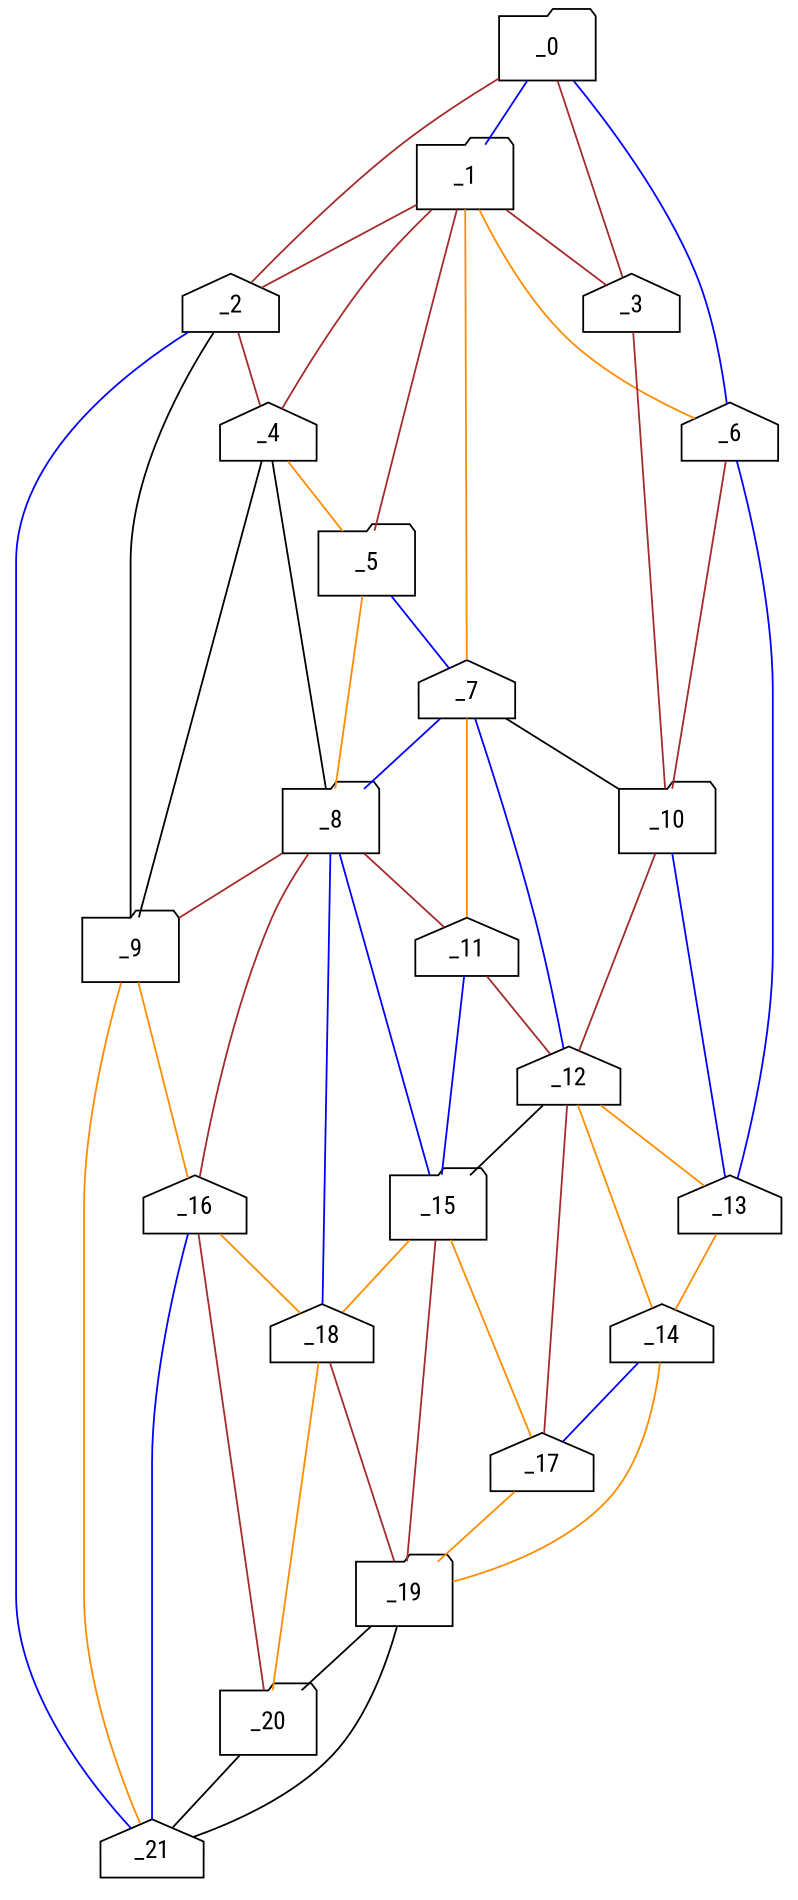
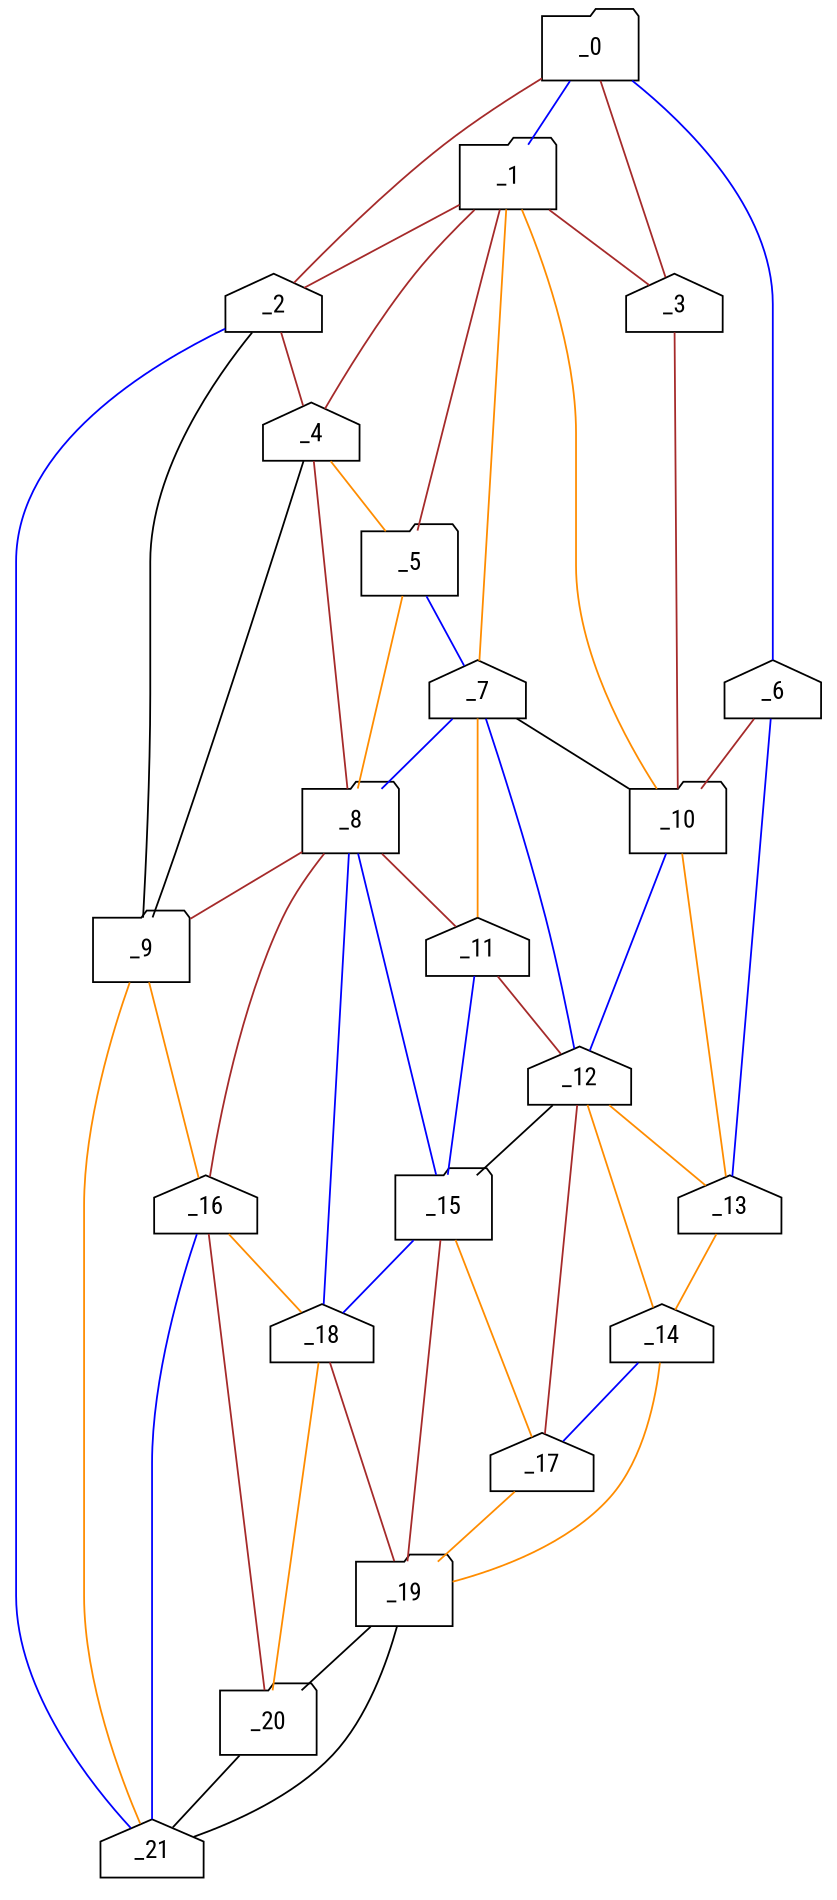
(565, 336) -> (576, 504)
(299, 625) -> (331, 625)
(617, 952) -> (628, 952)
(699, 1015) -> (704, 1015)
(376, 1276) -> (378, 1277)
